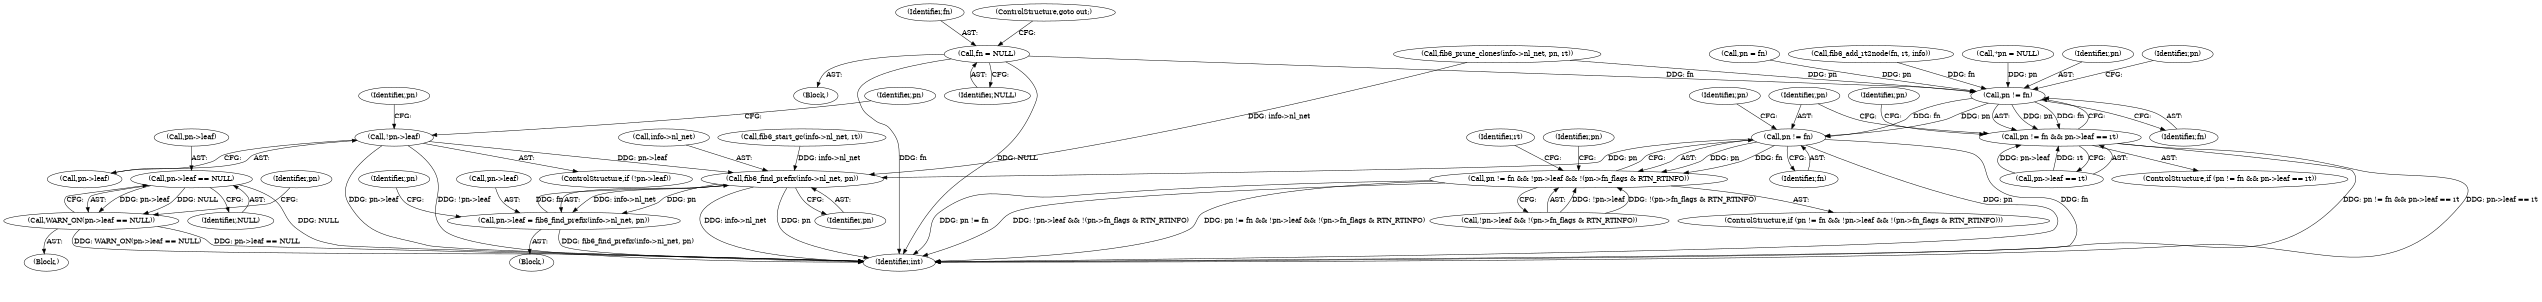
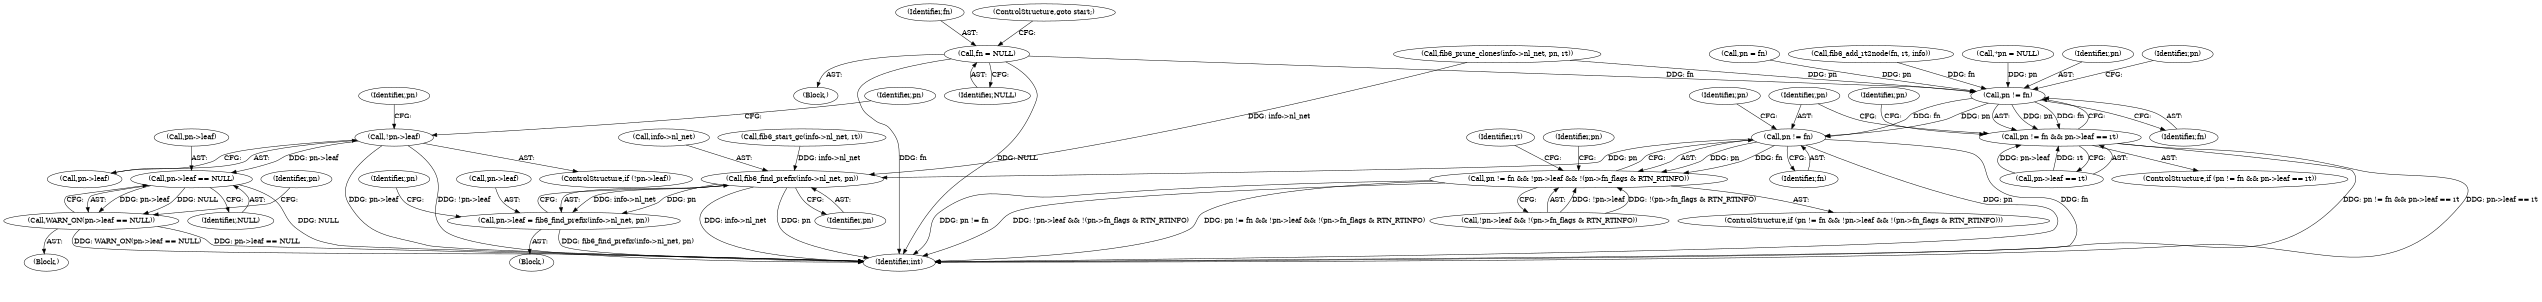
(1044, 12) -> (1044, 12)
(579, 157) -> (296, 153)
(550, 200) -> (550, 200)
